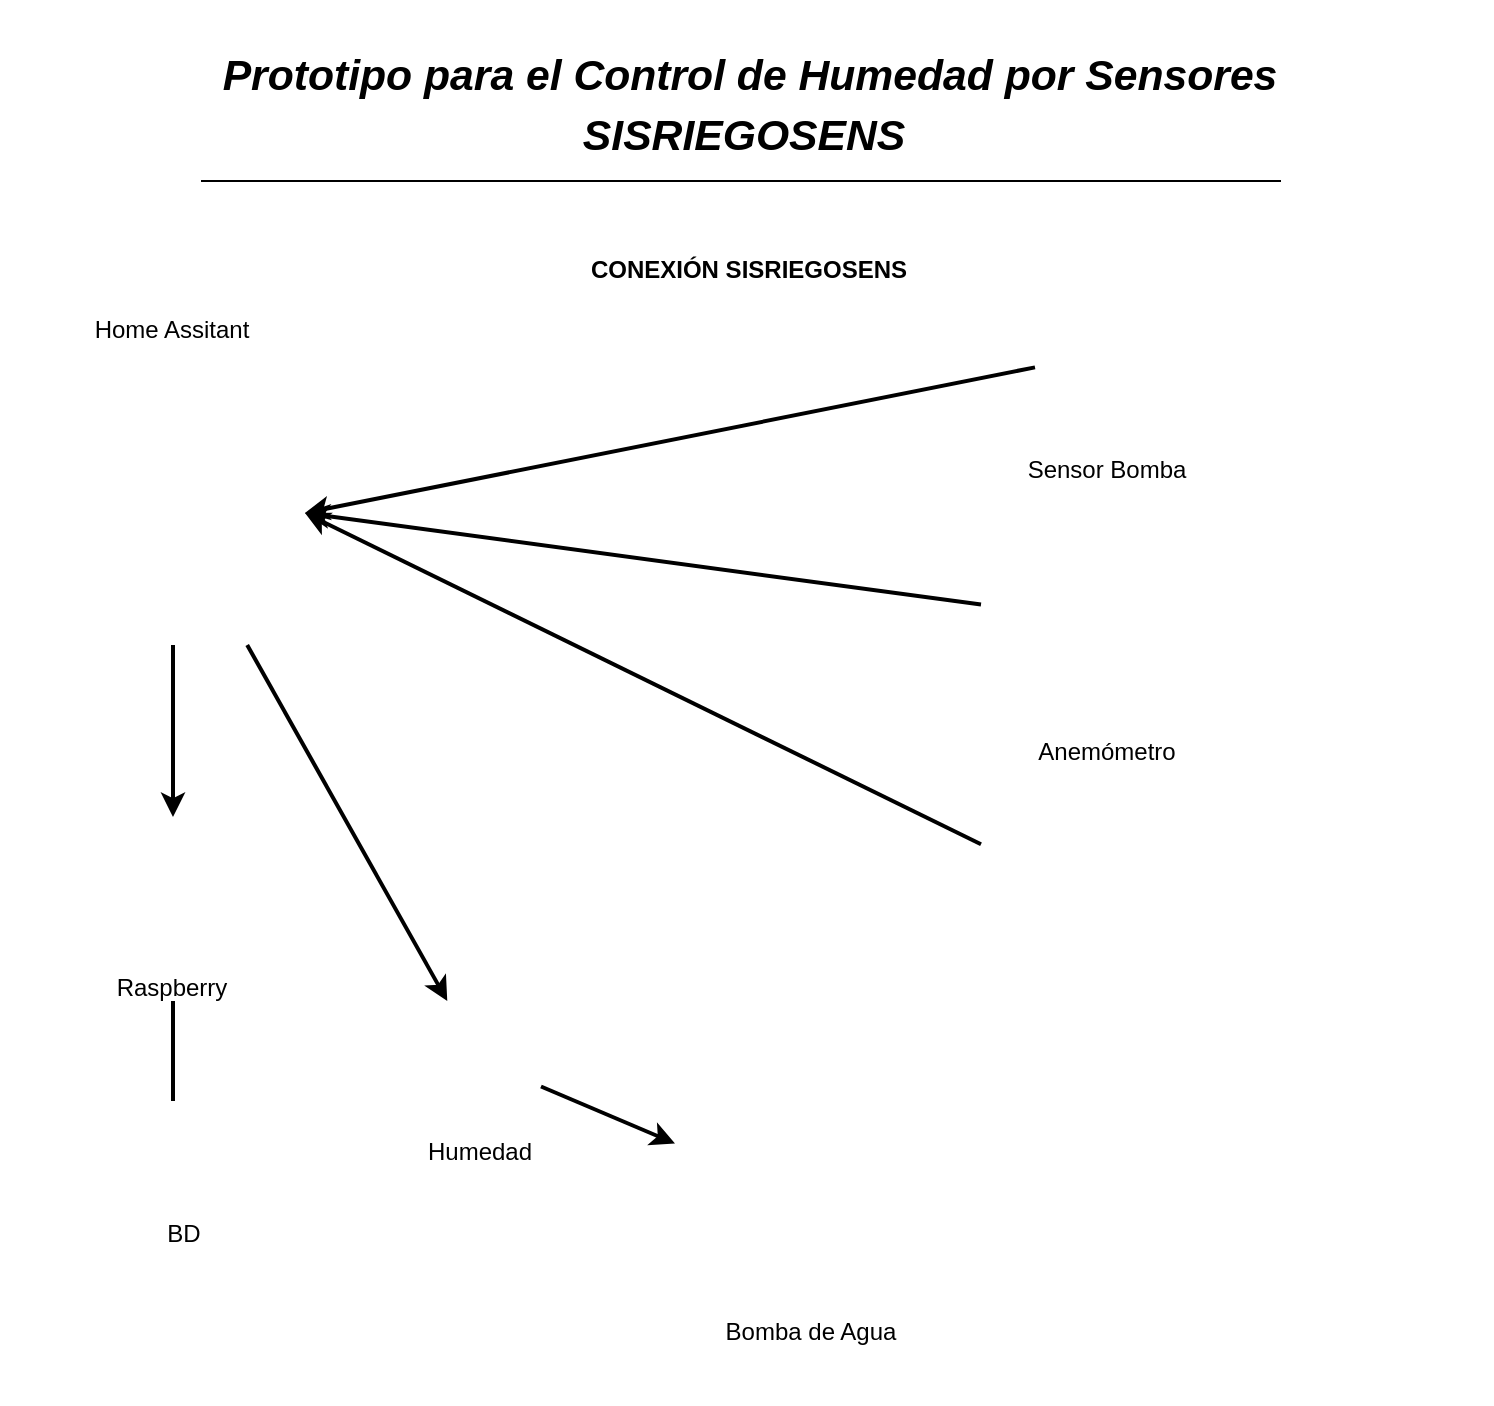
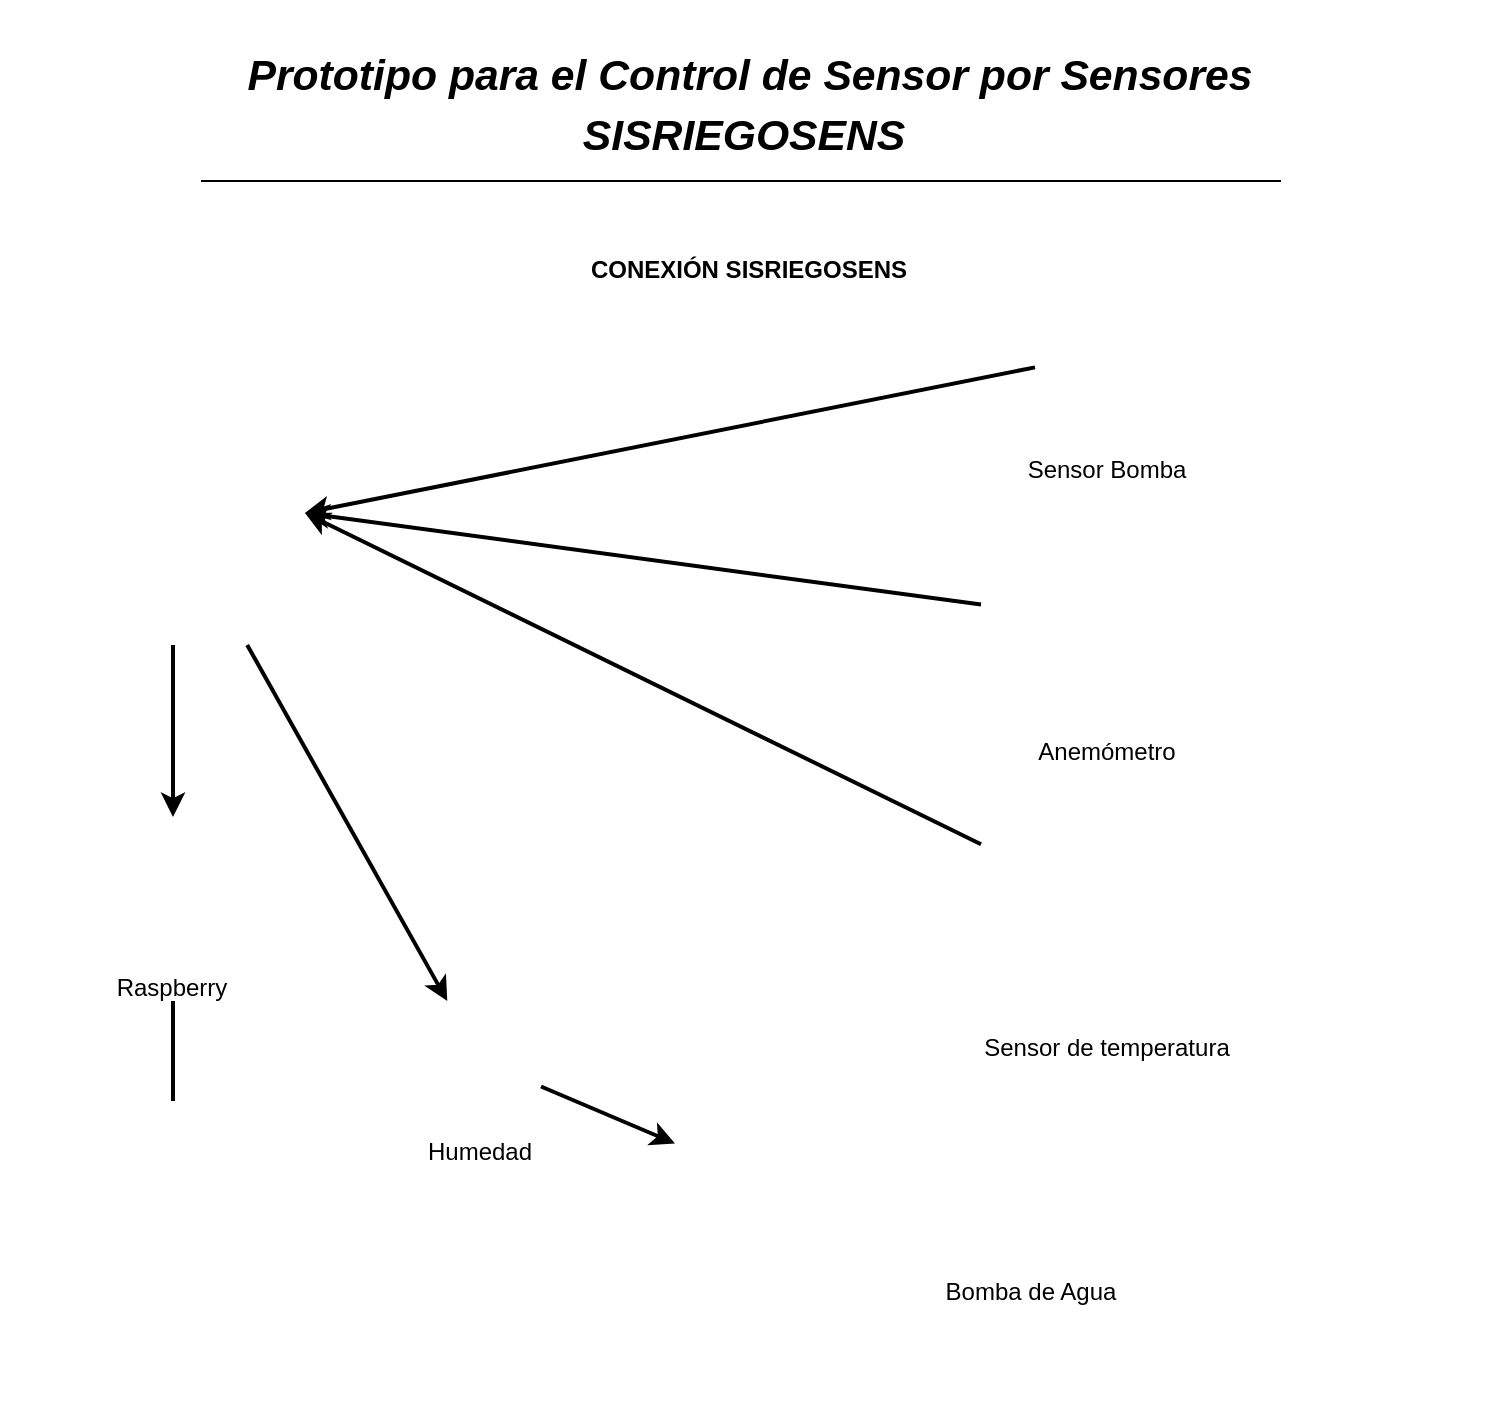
(751, 101) -> (751, 101)
(173, 331) -> none
none -> (1107, 1049)
(185, 1235) -> none
(811, 1333) -> (1031, 1293)
